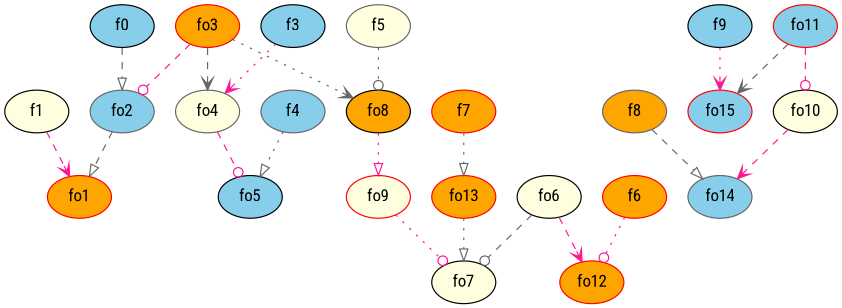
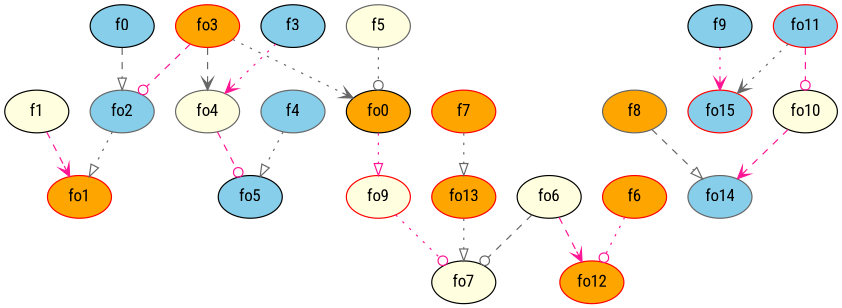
(767, 65) -> (767, 65)
(378, 111) -> (378, 111)
(104, 149) -> (104, 149)
